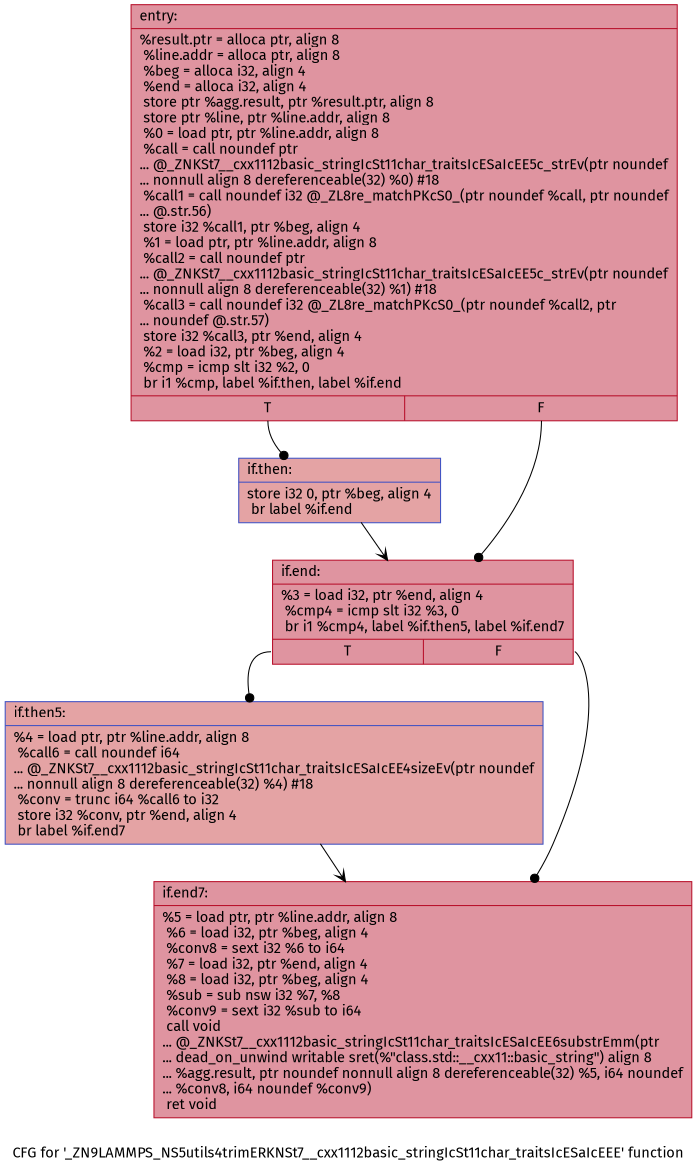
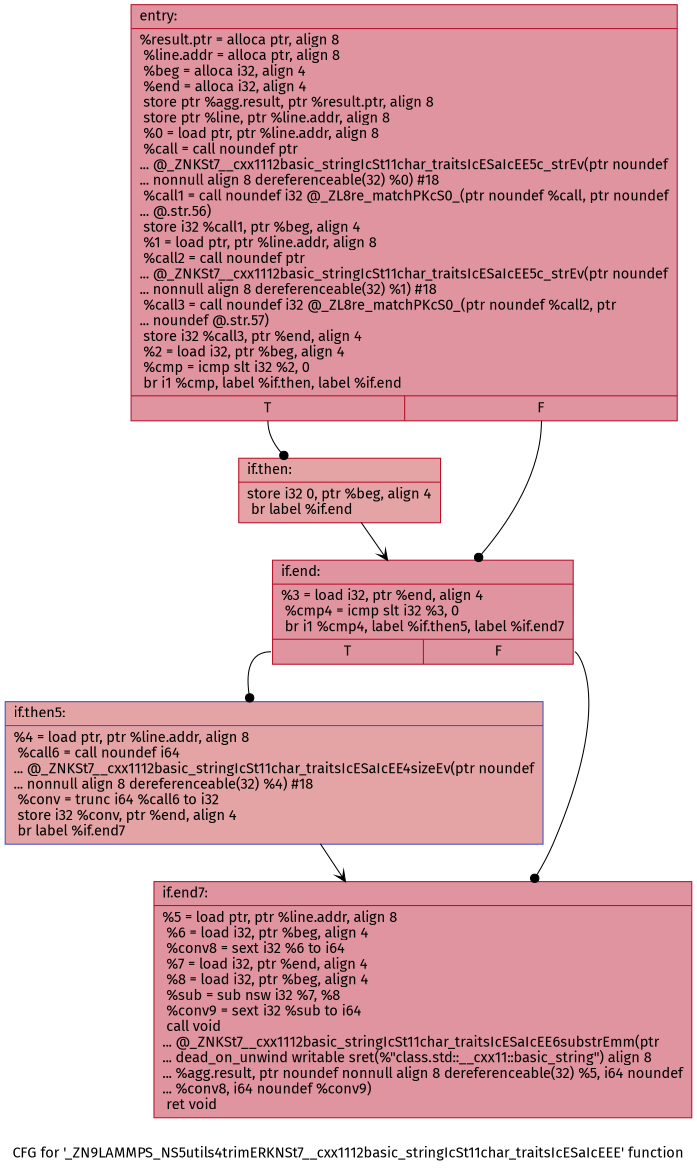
(340, 490) -> (340, 490)
